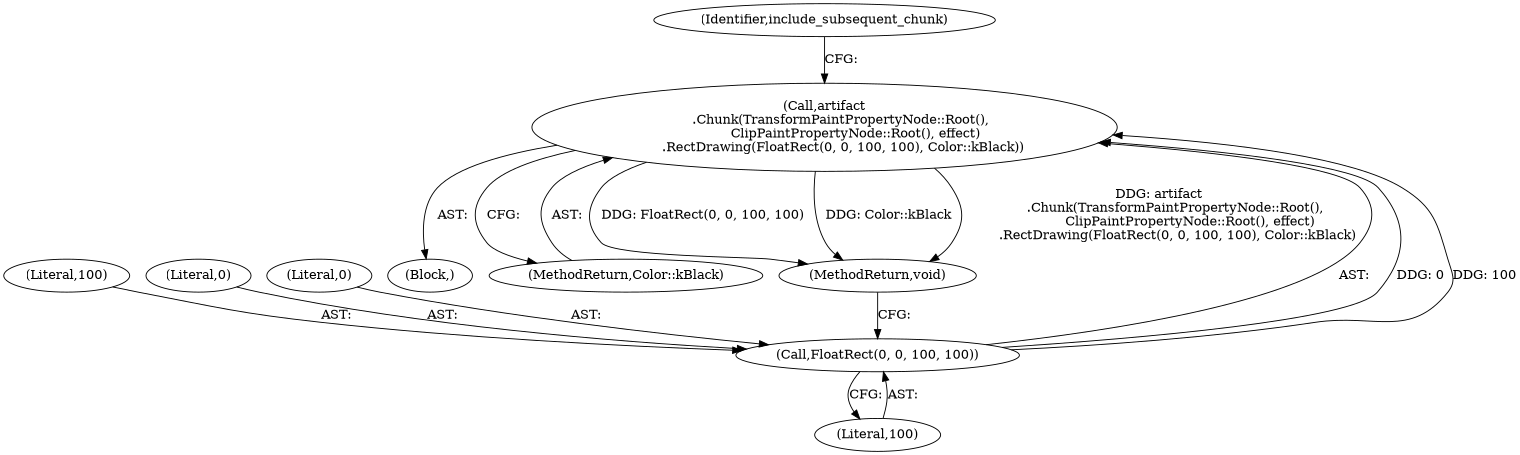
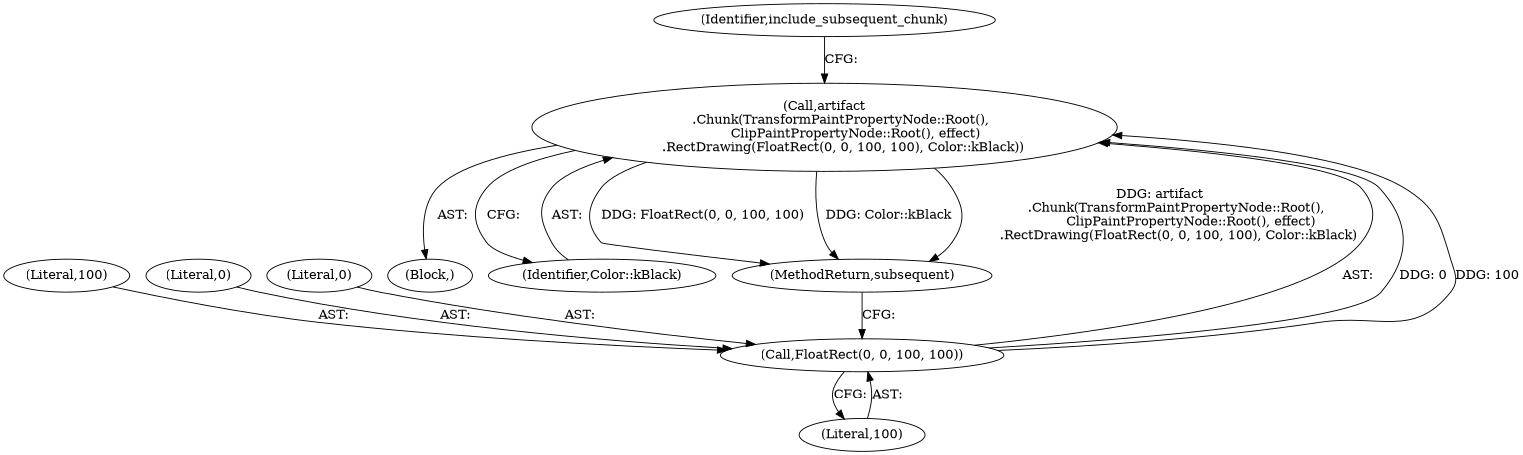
(626, 276) -> (602, 276)
(878, 276) -> (862, 276)
